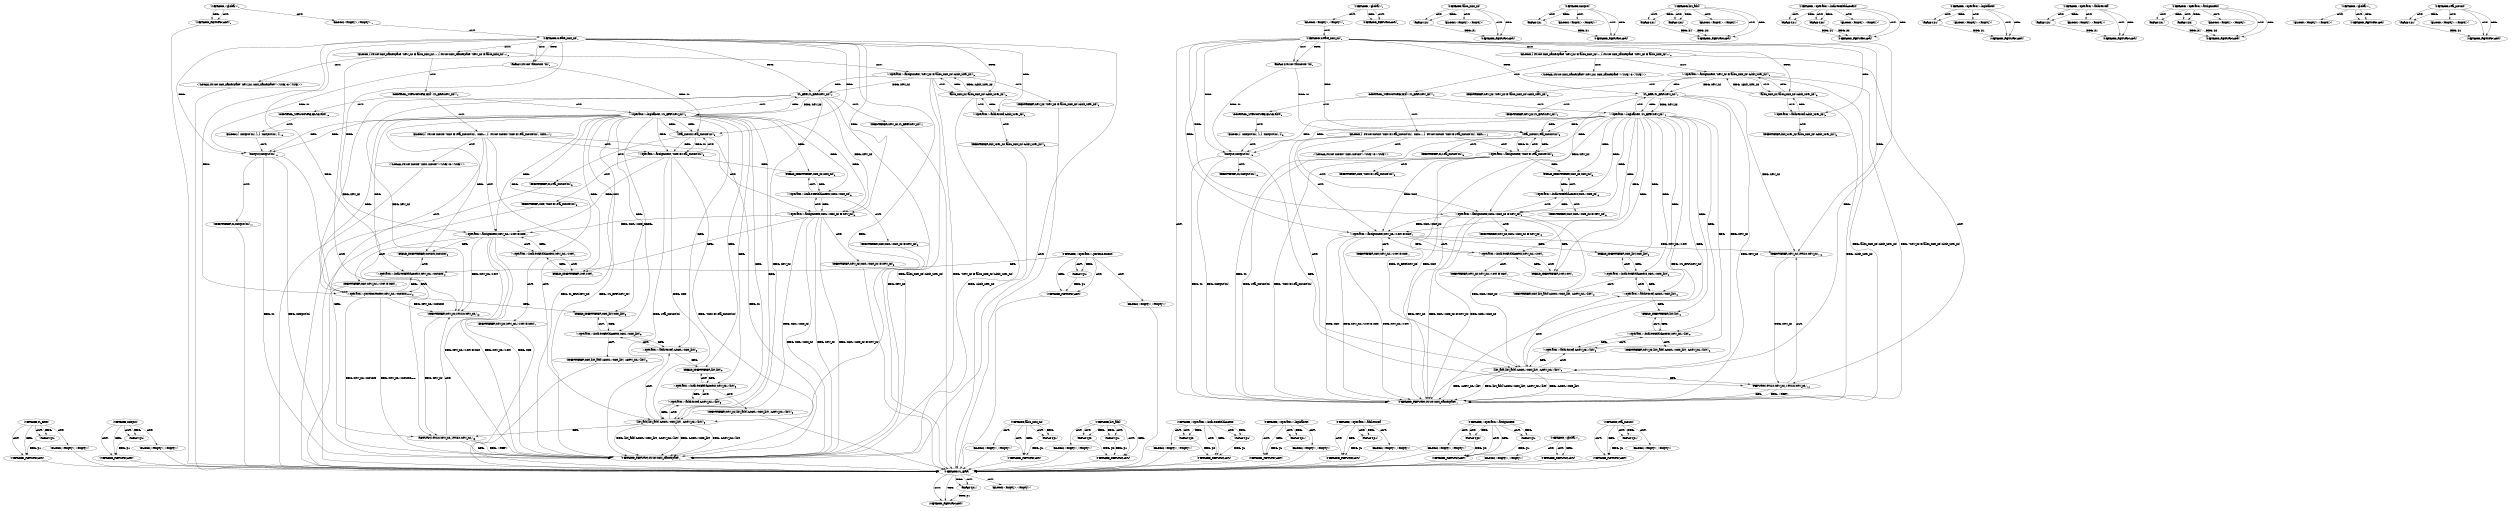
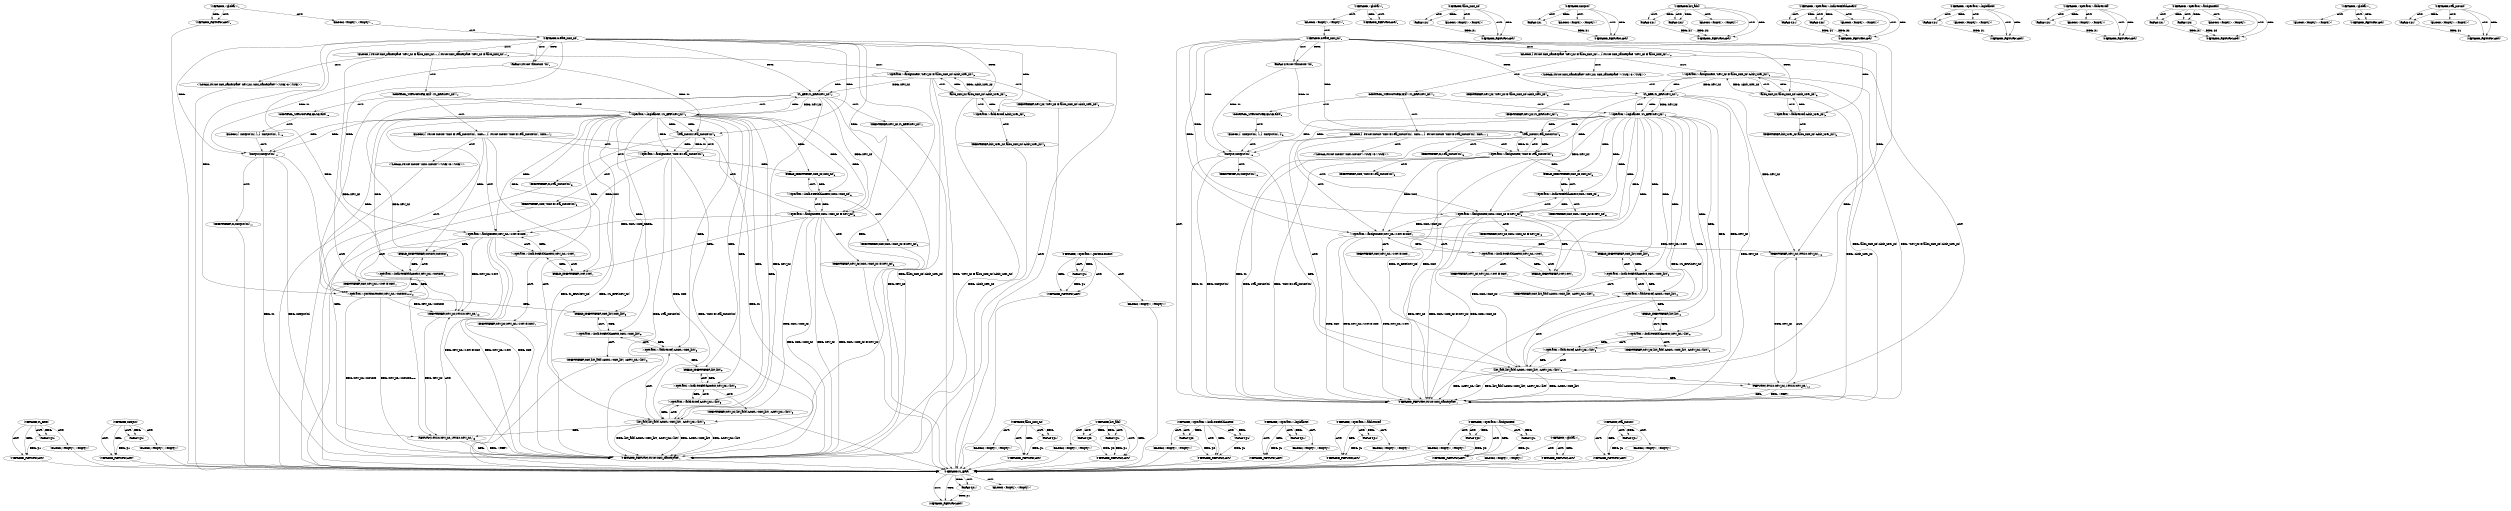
(771, 271) -> (411, 263)
(424, 284) -> (424, 284)
